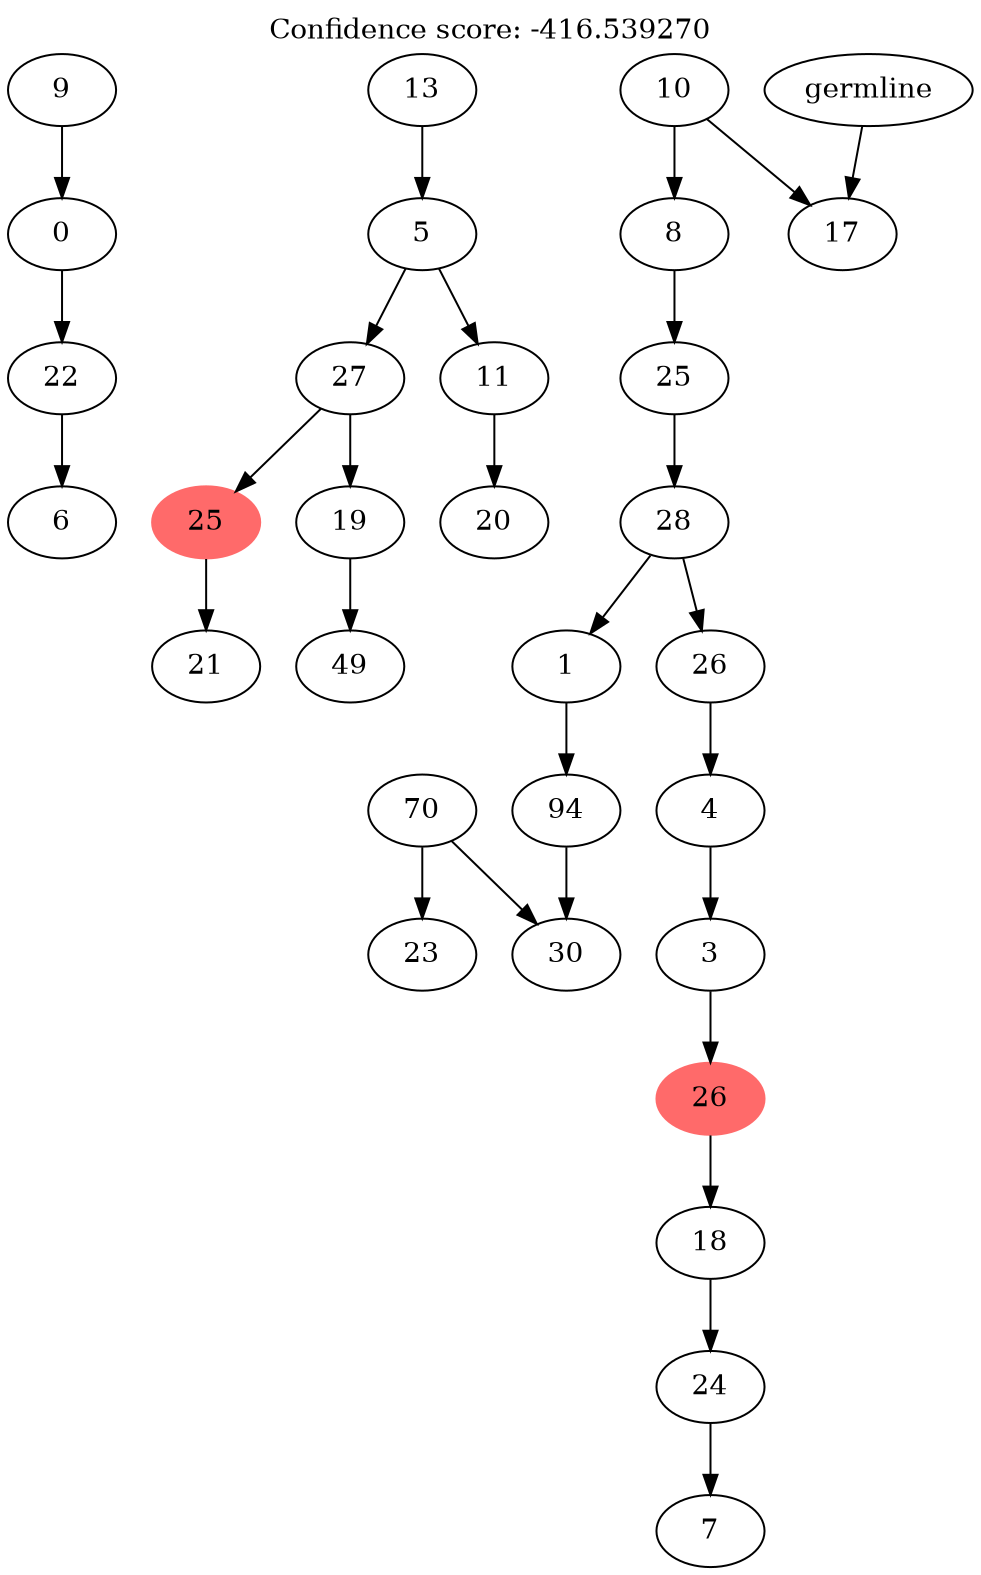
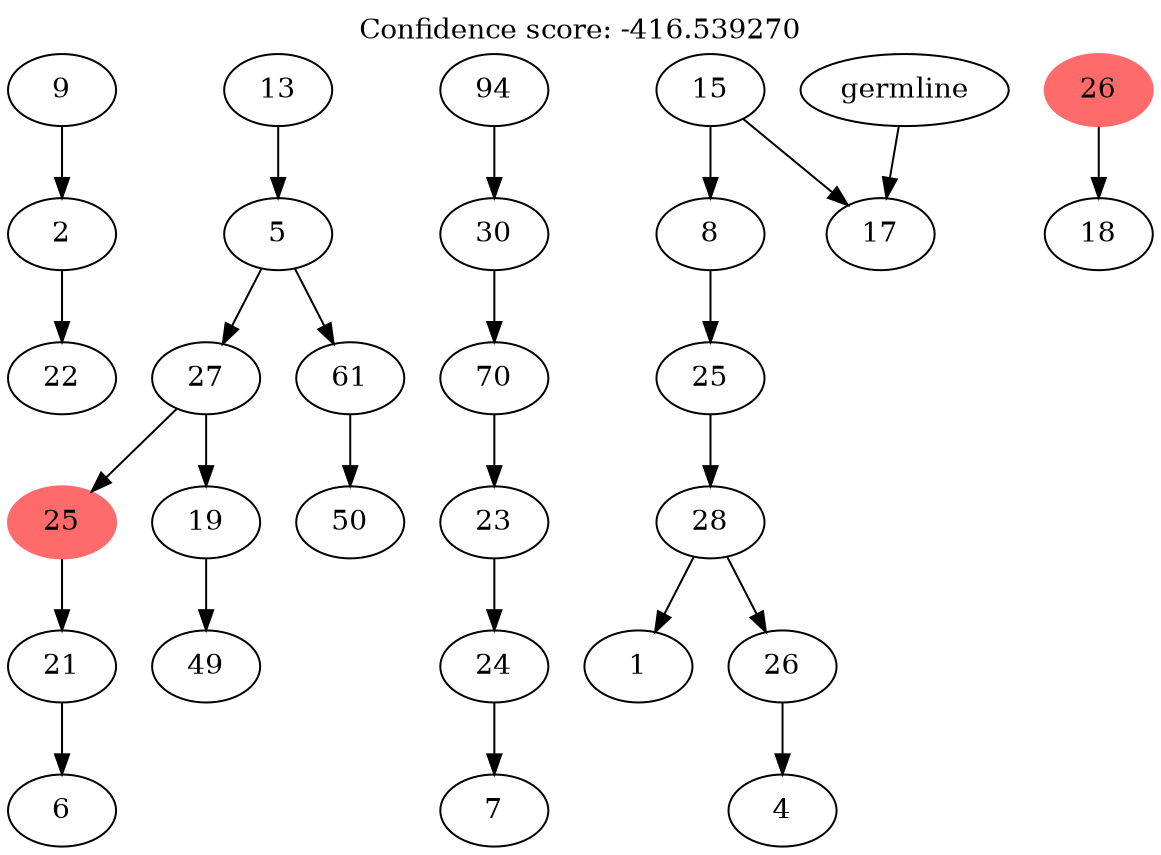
(674, 90) -> (710, 90)
(62, 234) -> (62, 234)
(494, 378) -> (350, 378)
(62, 440) -> (62, 729)
(494, 522) -> (350, 522)
(566, 729) -> none
(487, 875) -> (494, 296)
(710, 955) -> none
(710, 1305) -> (494, 585)
